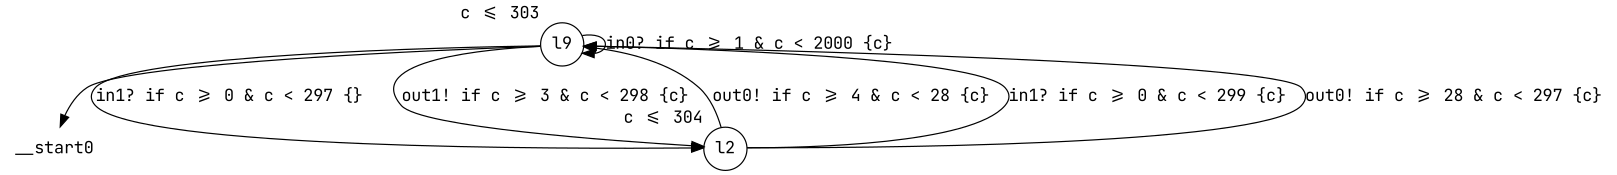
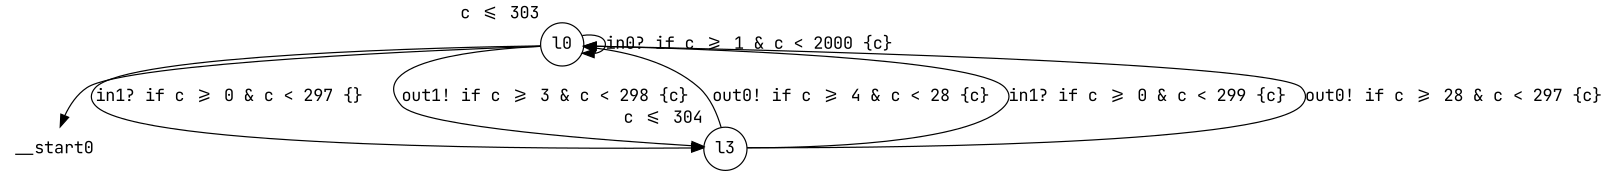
(562, 44) -> (562, 44)
(725, 149) -> (725, 149)
